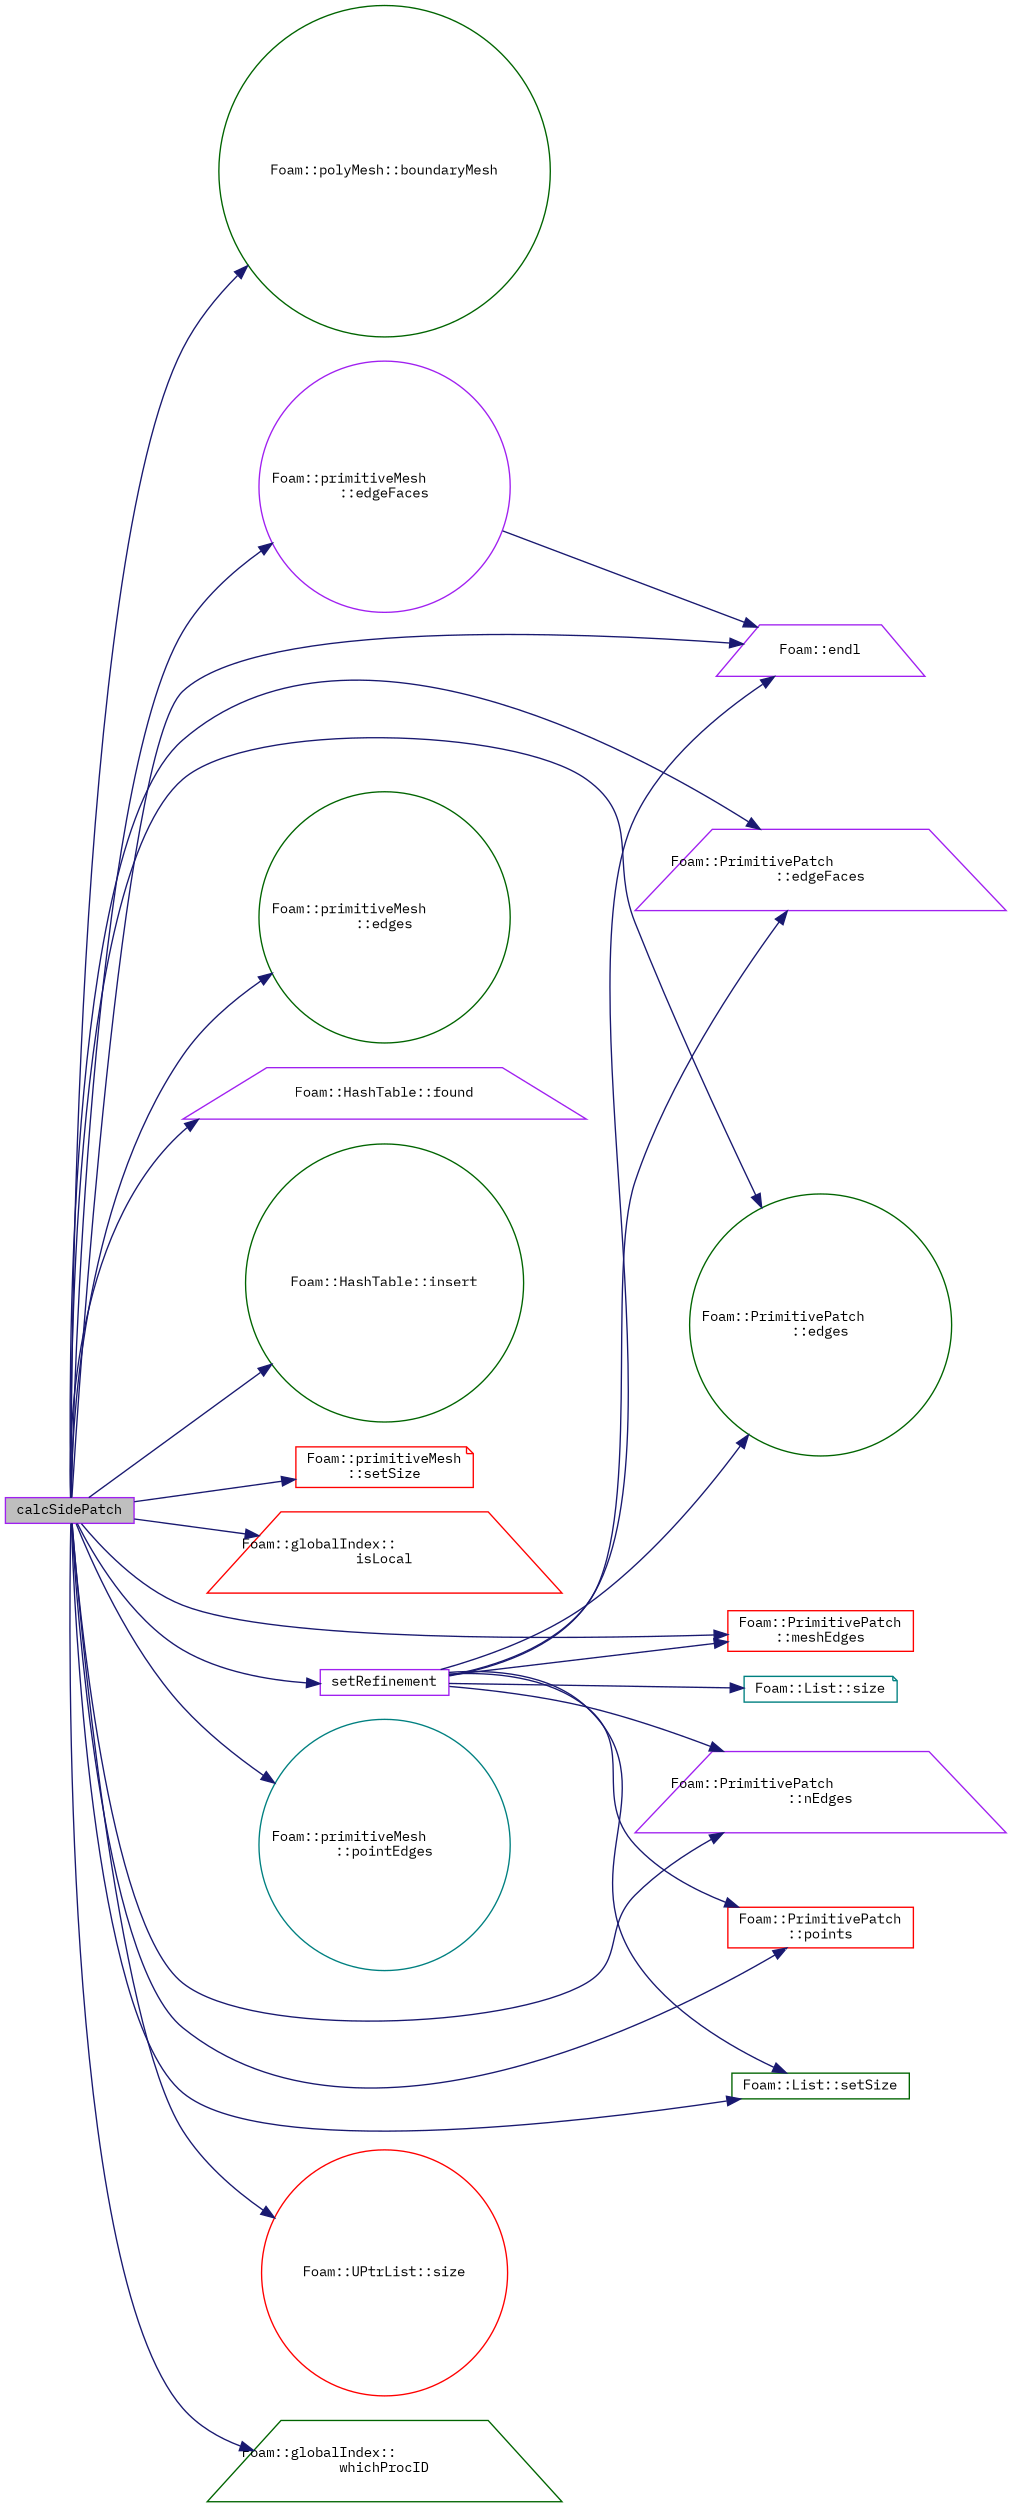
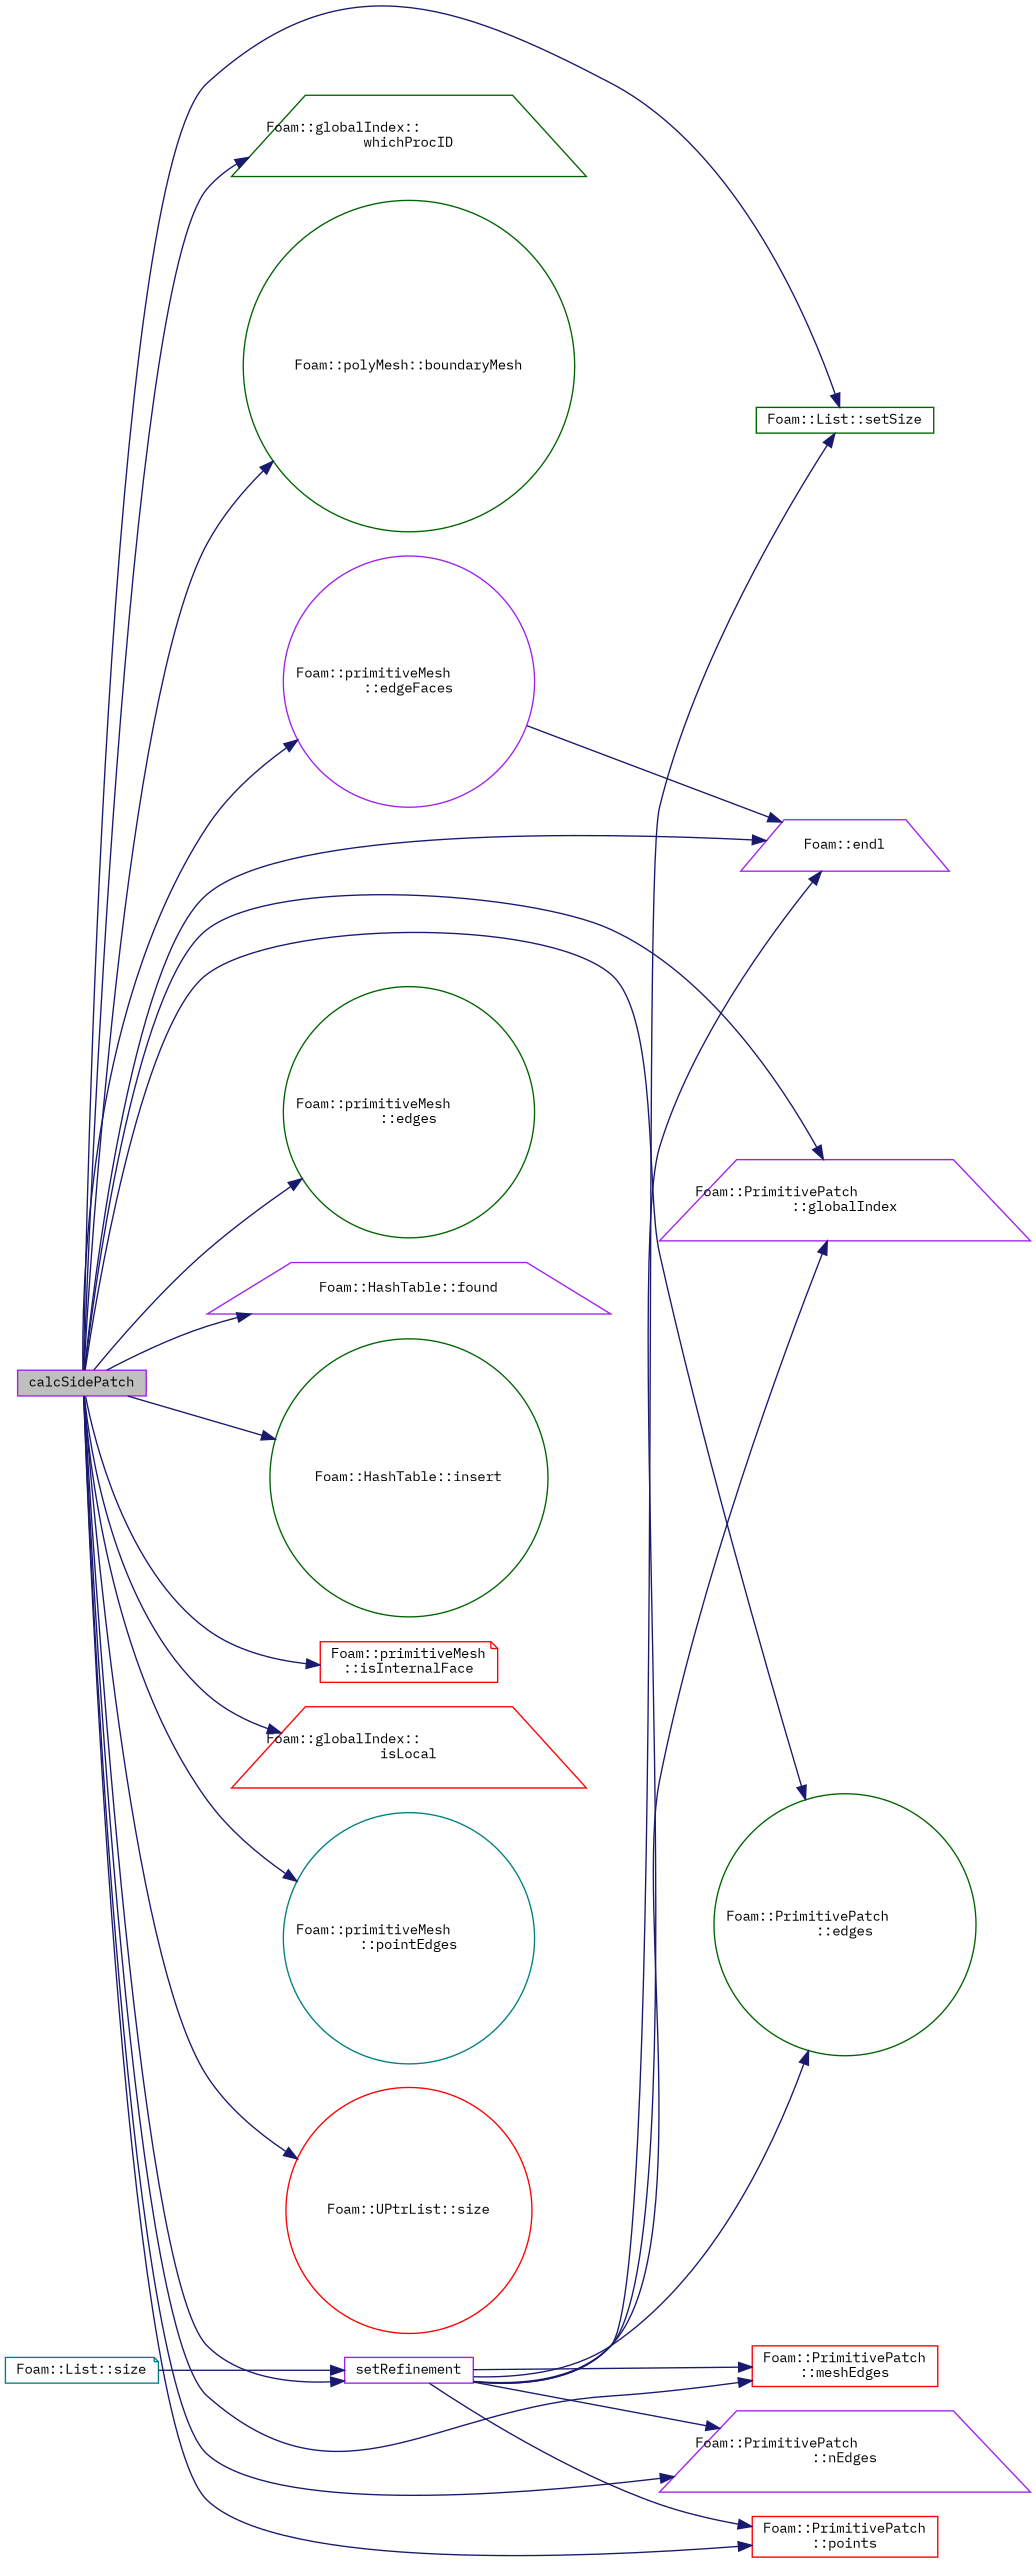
(821, 870) -> (845, 1200)
(385, 1467) -> (409, 1662)
(590, 1686) -> (223, 2370)
